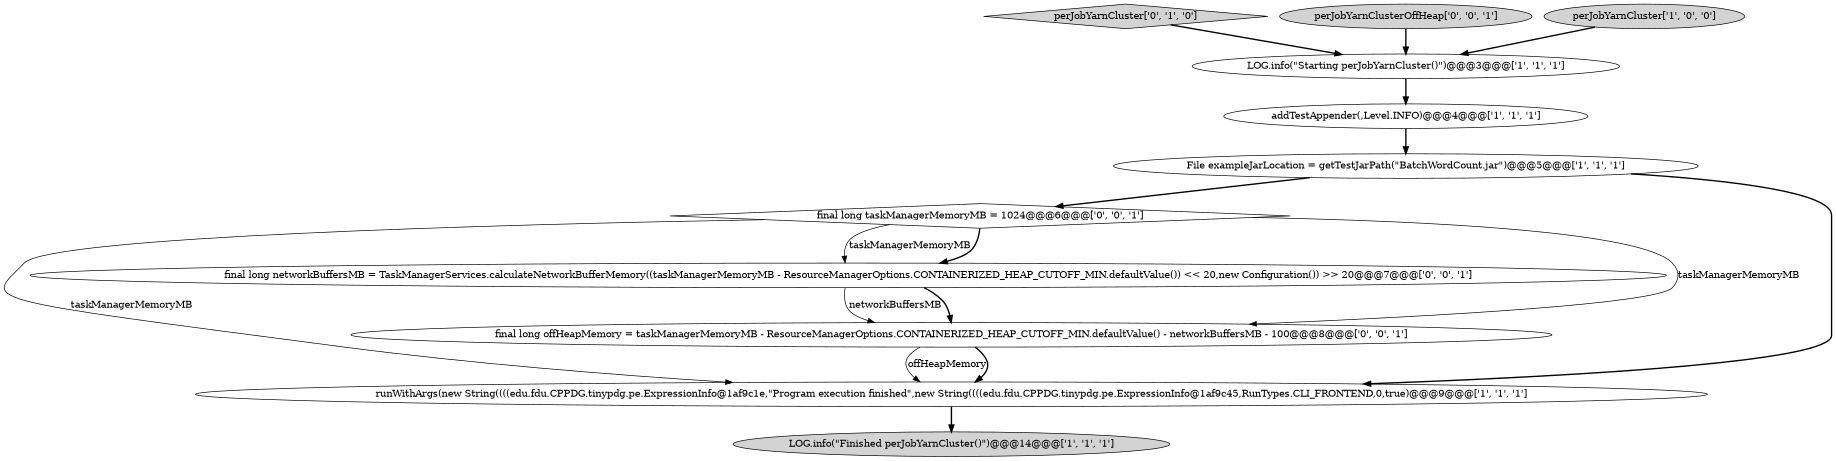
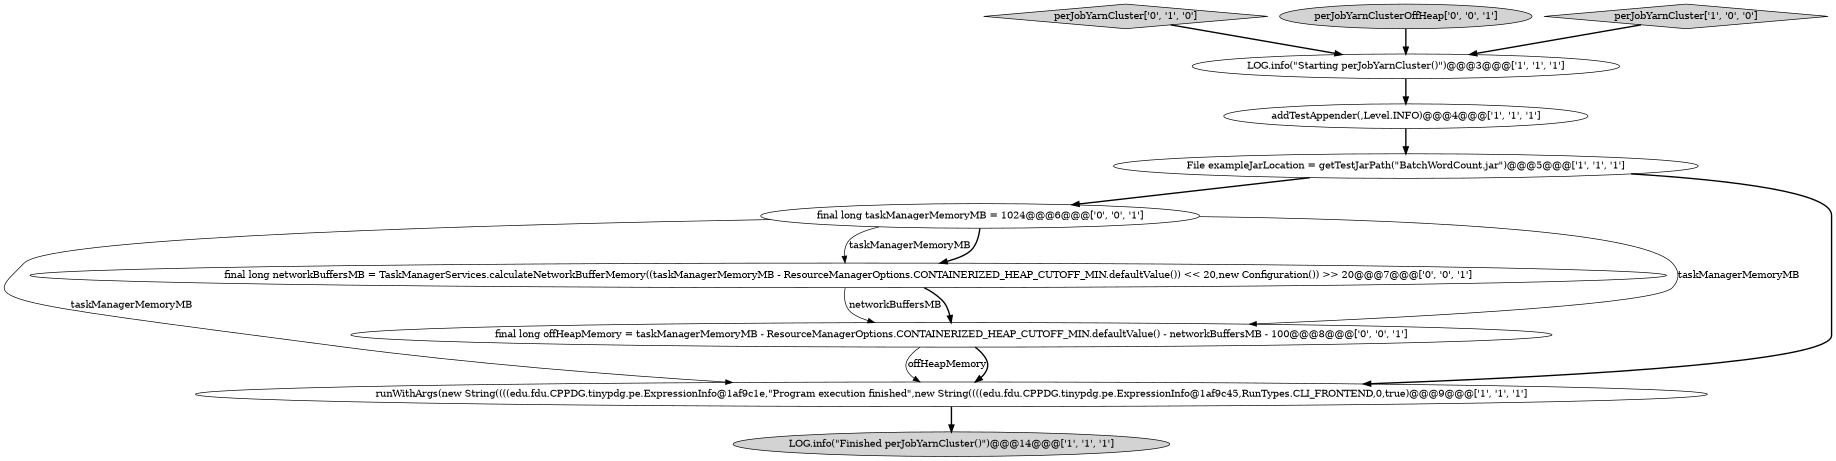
(1644, 16) -> (1686, 16)
(980, 216) -> (980, 216)
